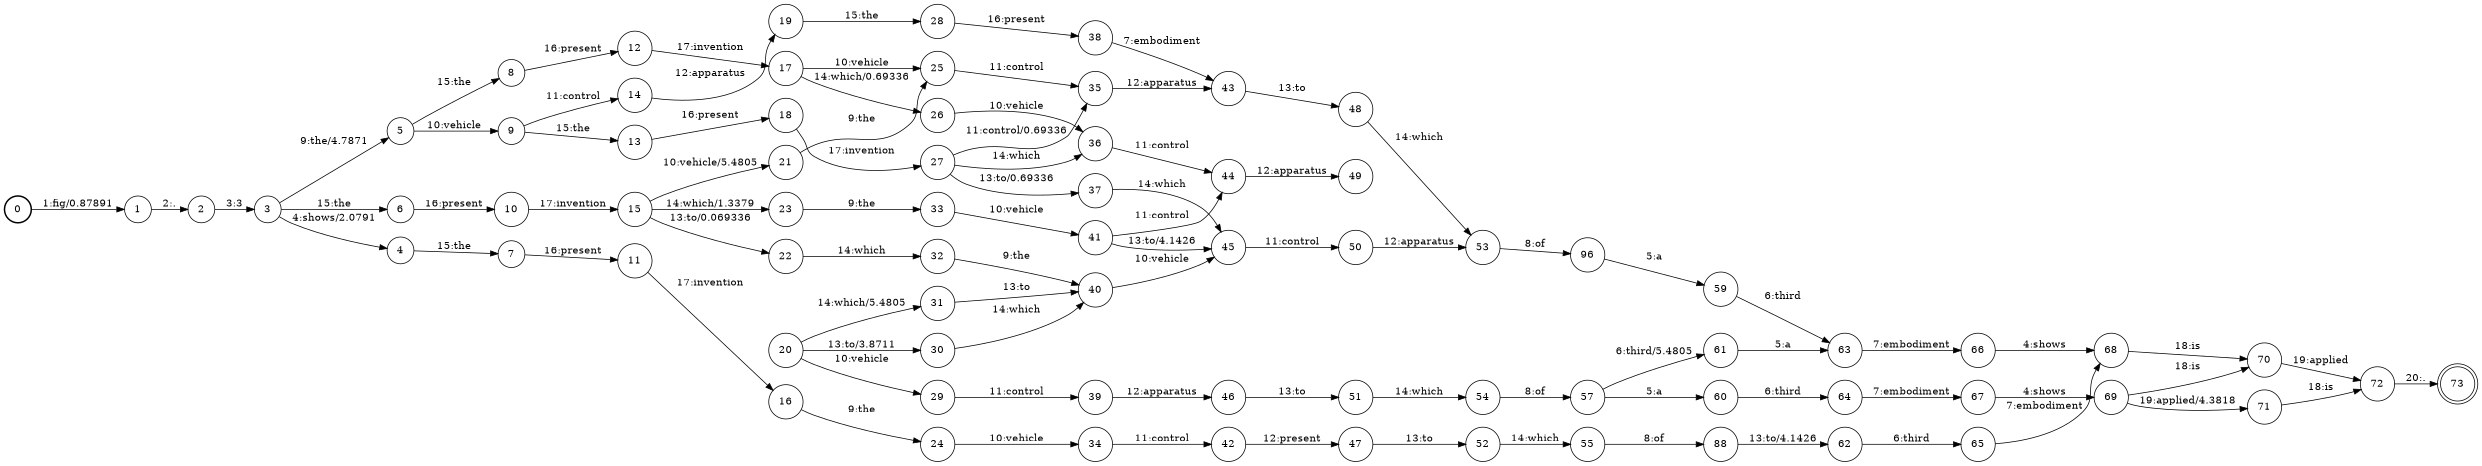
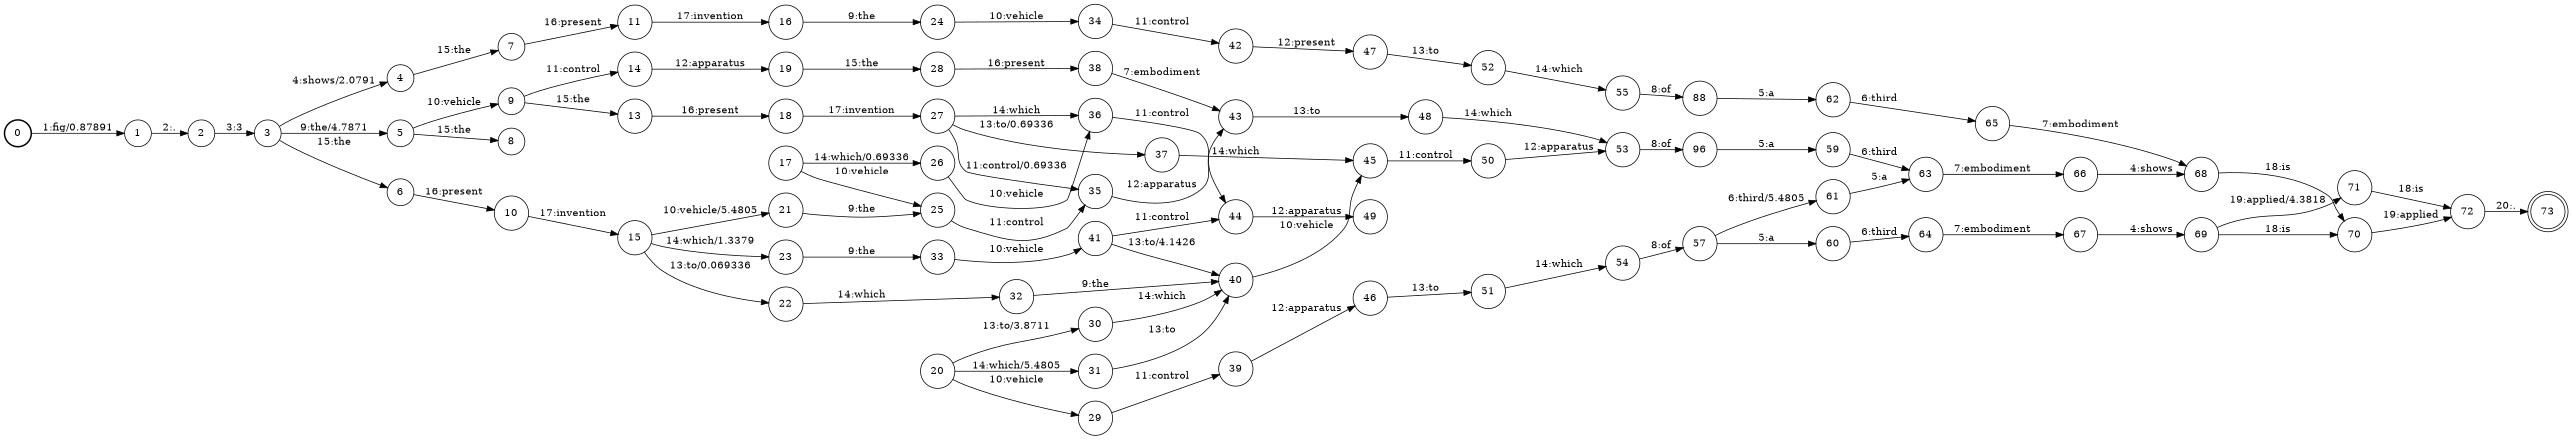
(635, 48) -> none
(1157, 250) -> (1162, 259)
(1783, 439) -> (1767, 93)
